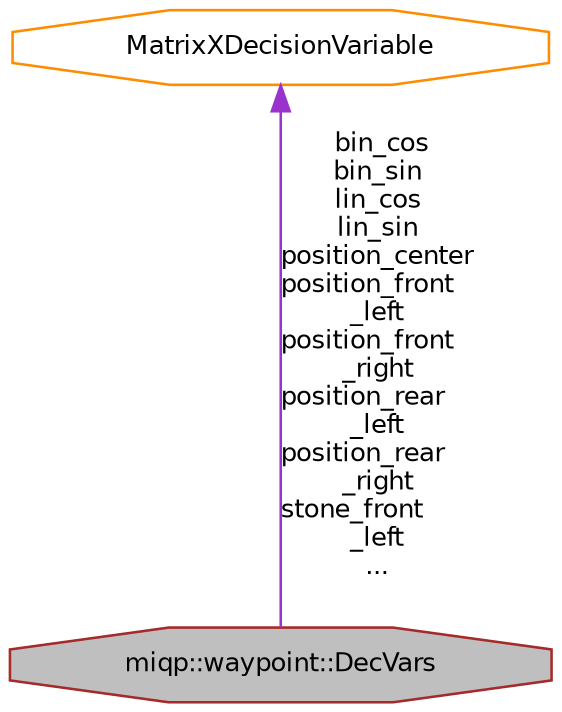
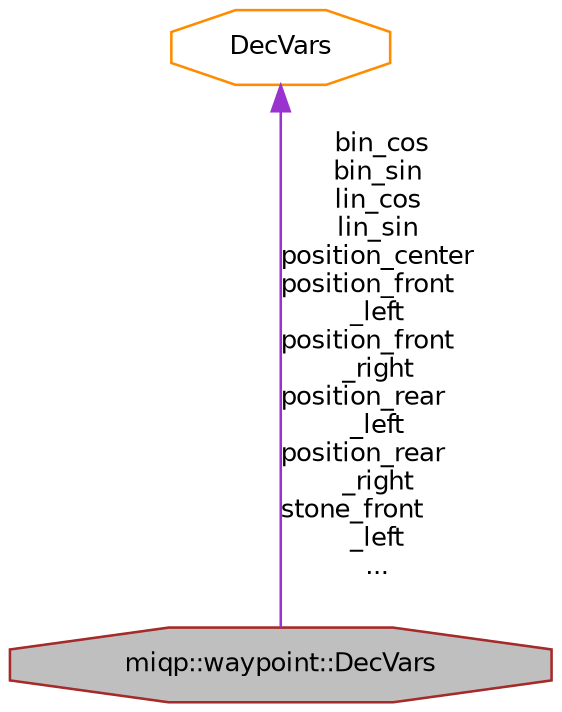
(281, 47) -> (281, 47)
